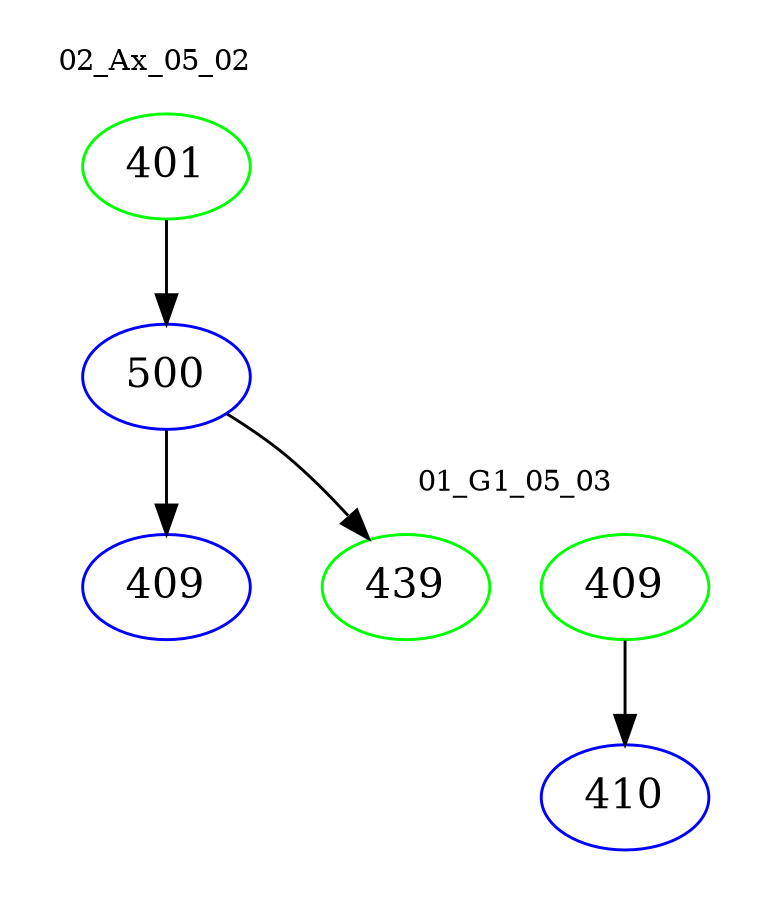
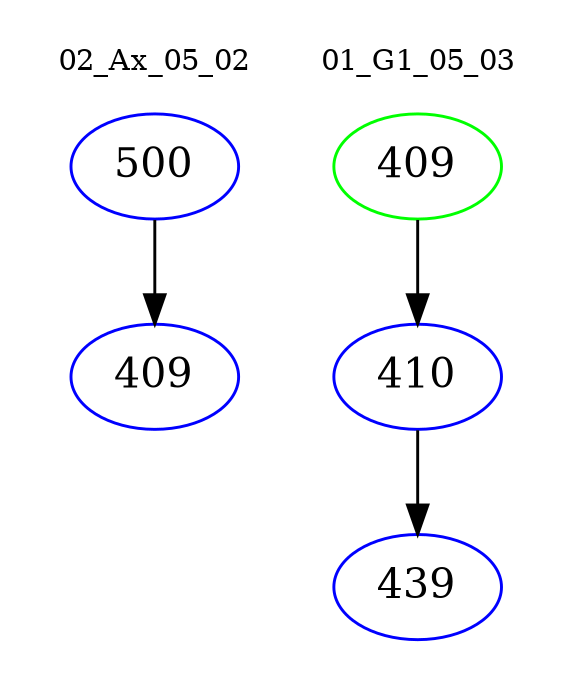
(166, 166) -> none
(318, 484) -> (418, 468)
(406, 587) -> (418, 587)
